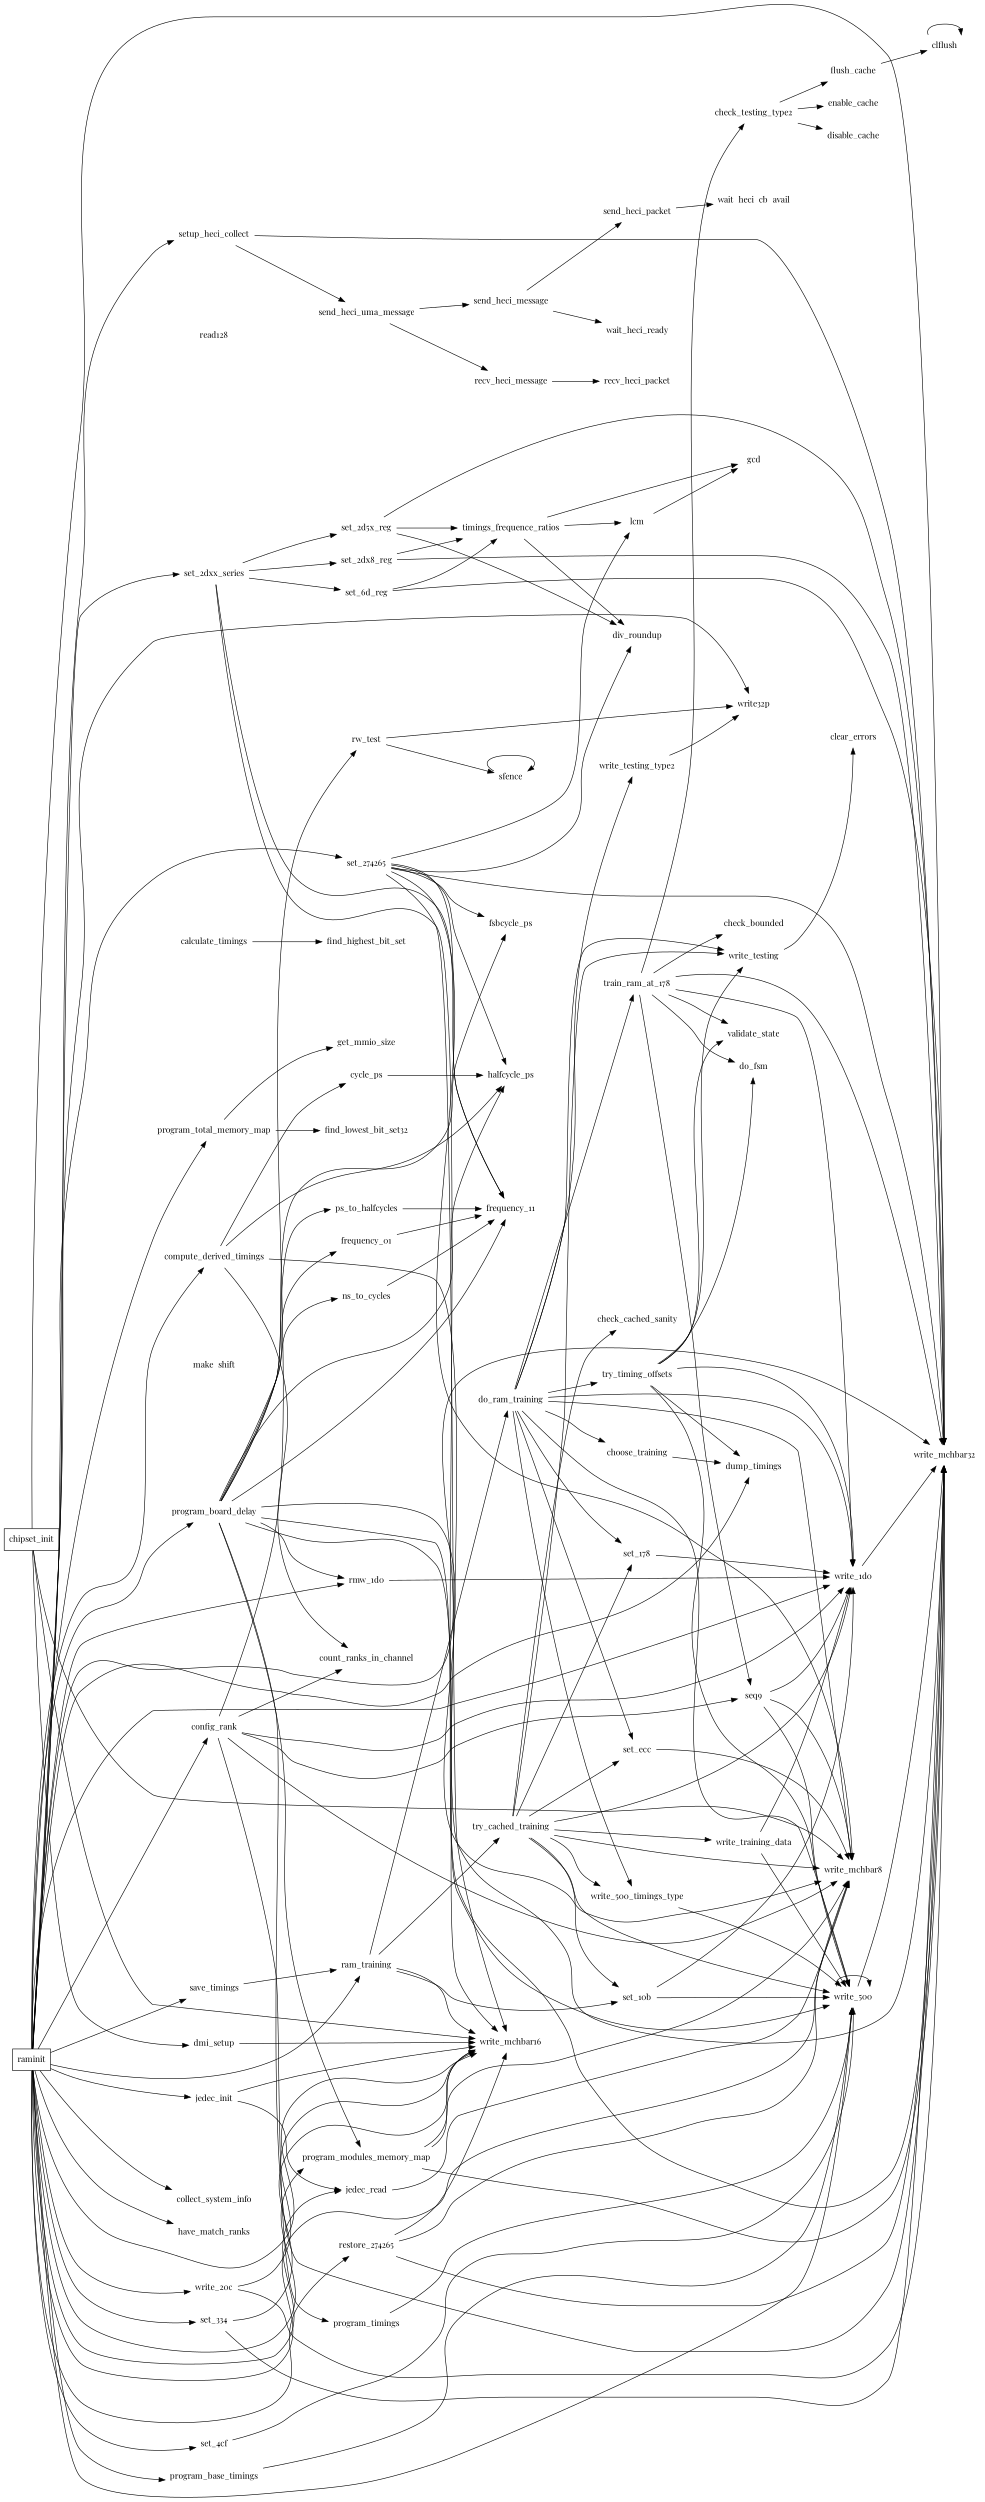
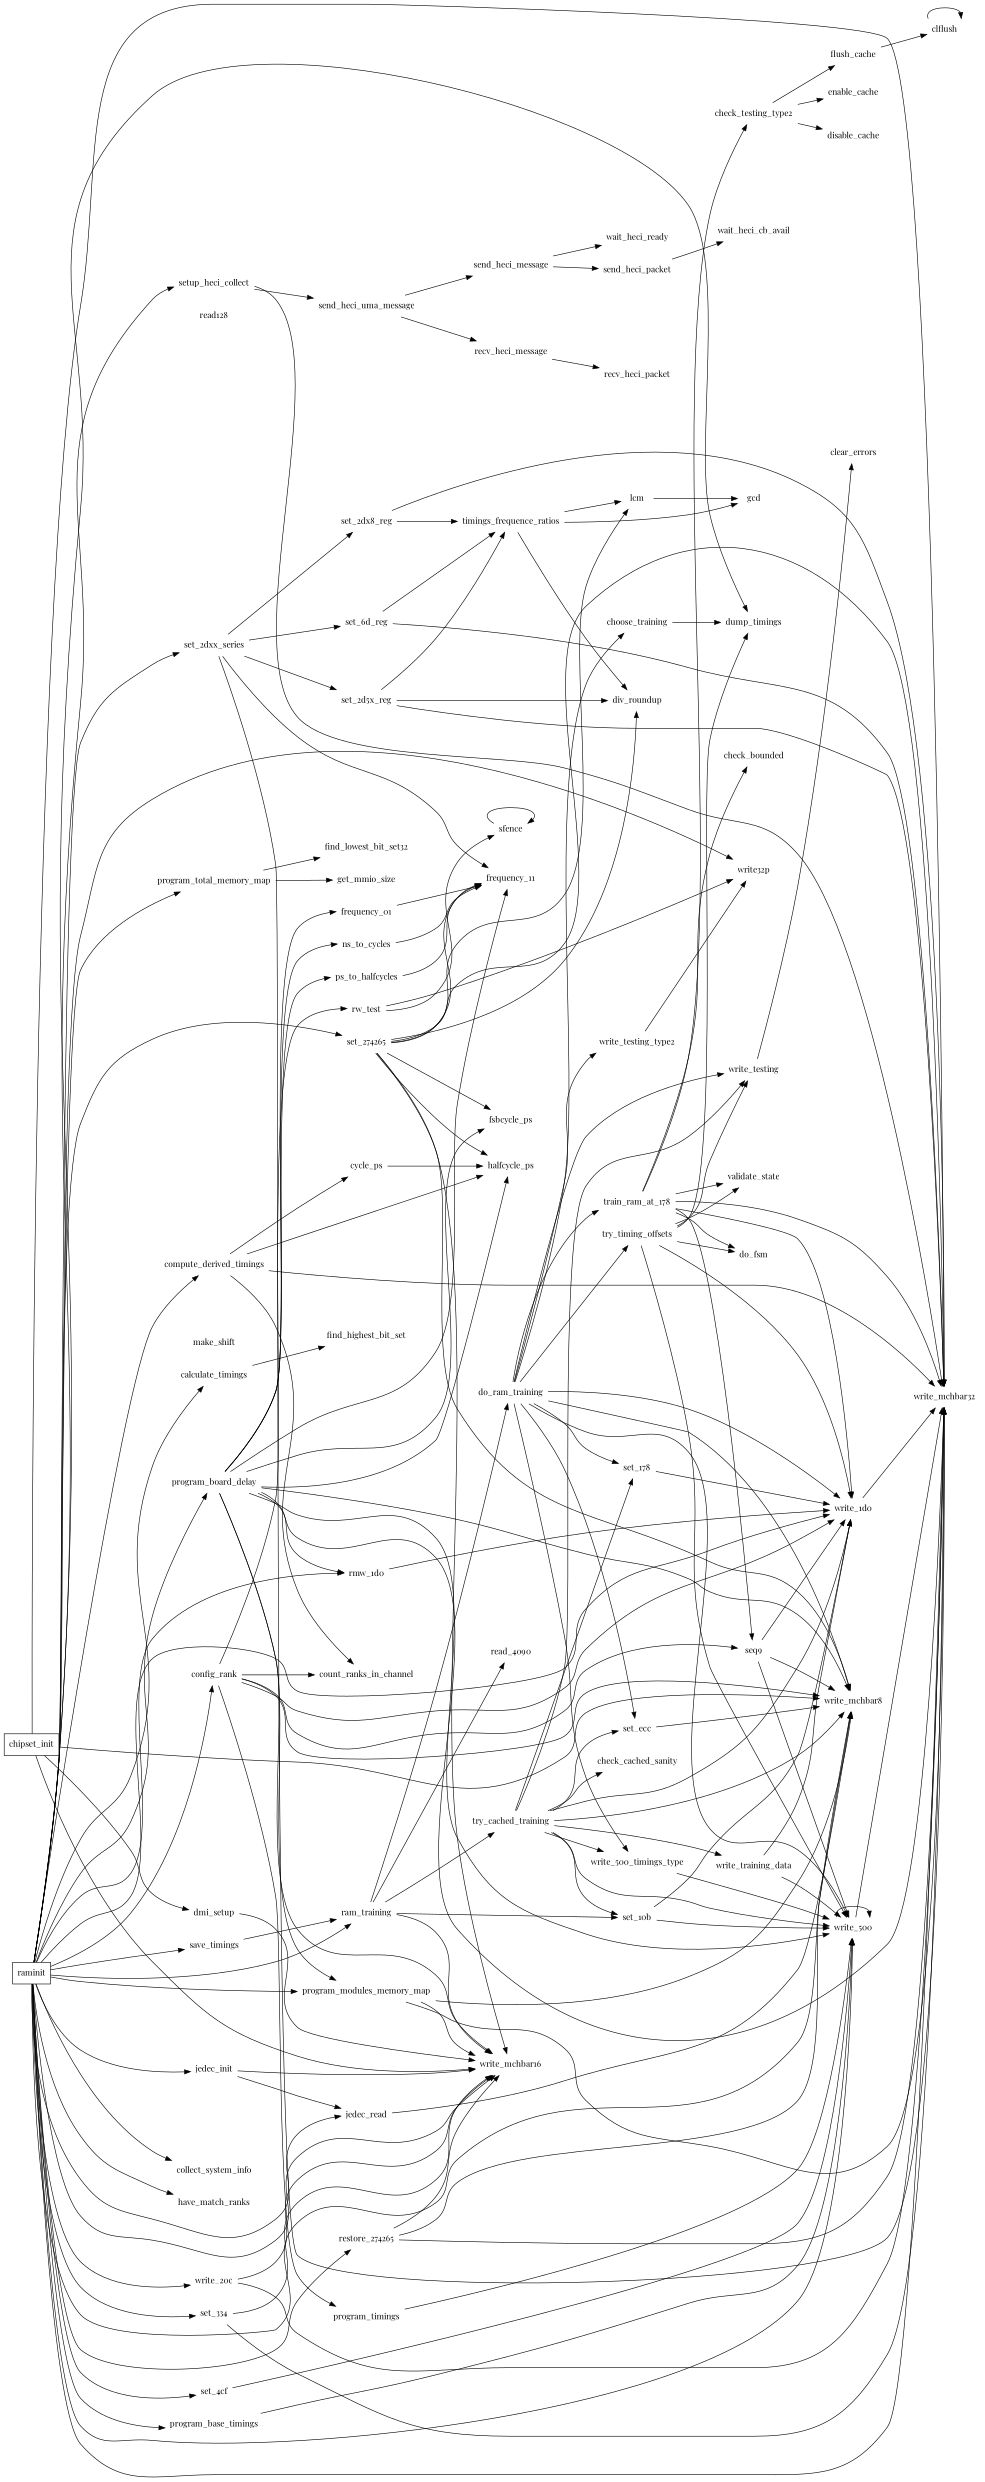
none -> (144, 1622)
none -> (511, 1652)
